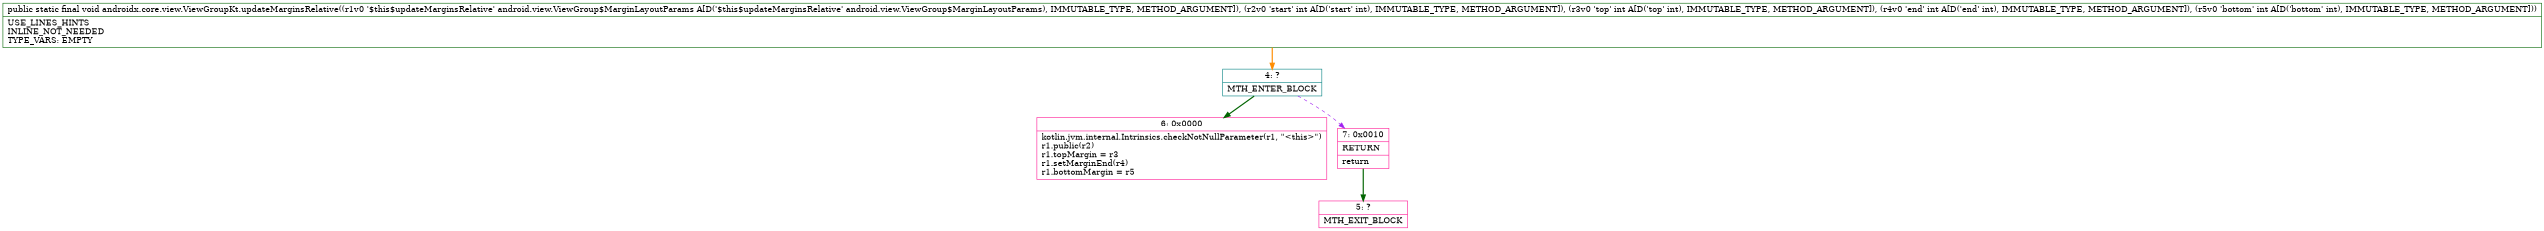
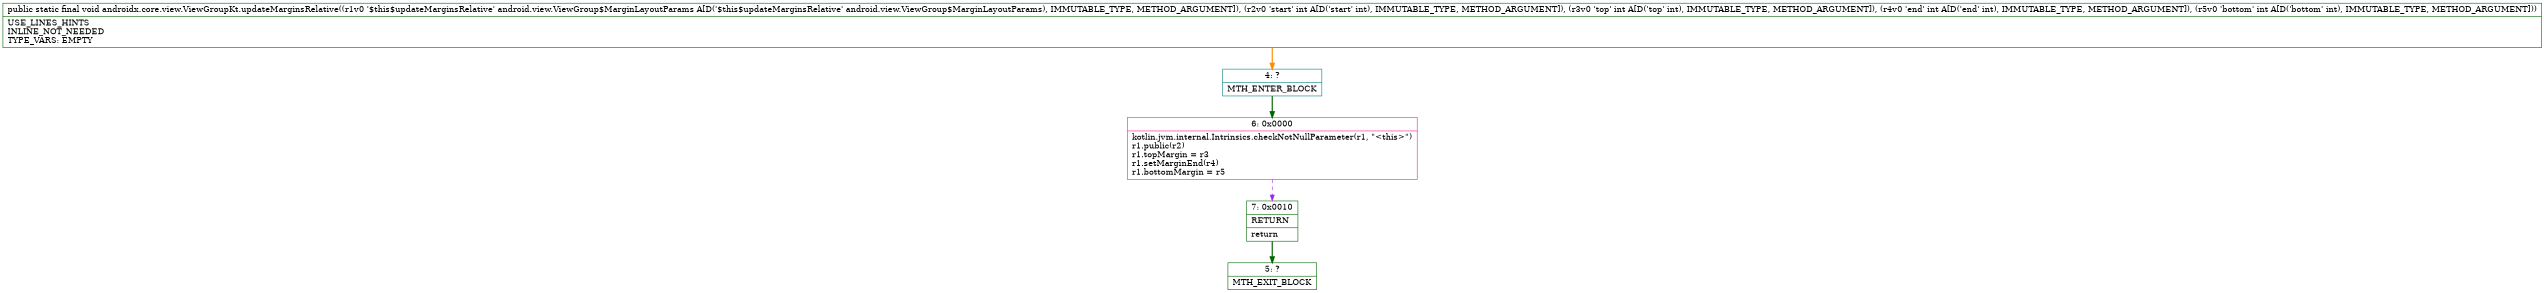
(1320, 109) -> (1272, 187)
(1363, 148) -> (1272, 221)
(1363, 214) -> (1272, 276)
